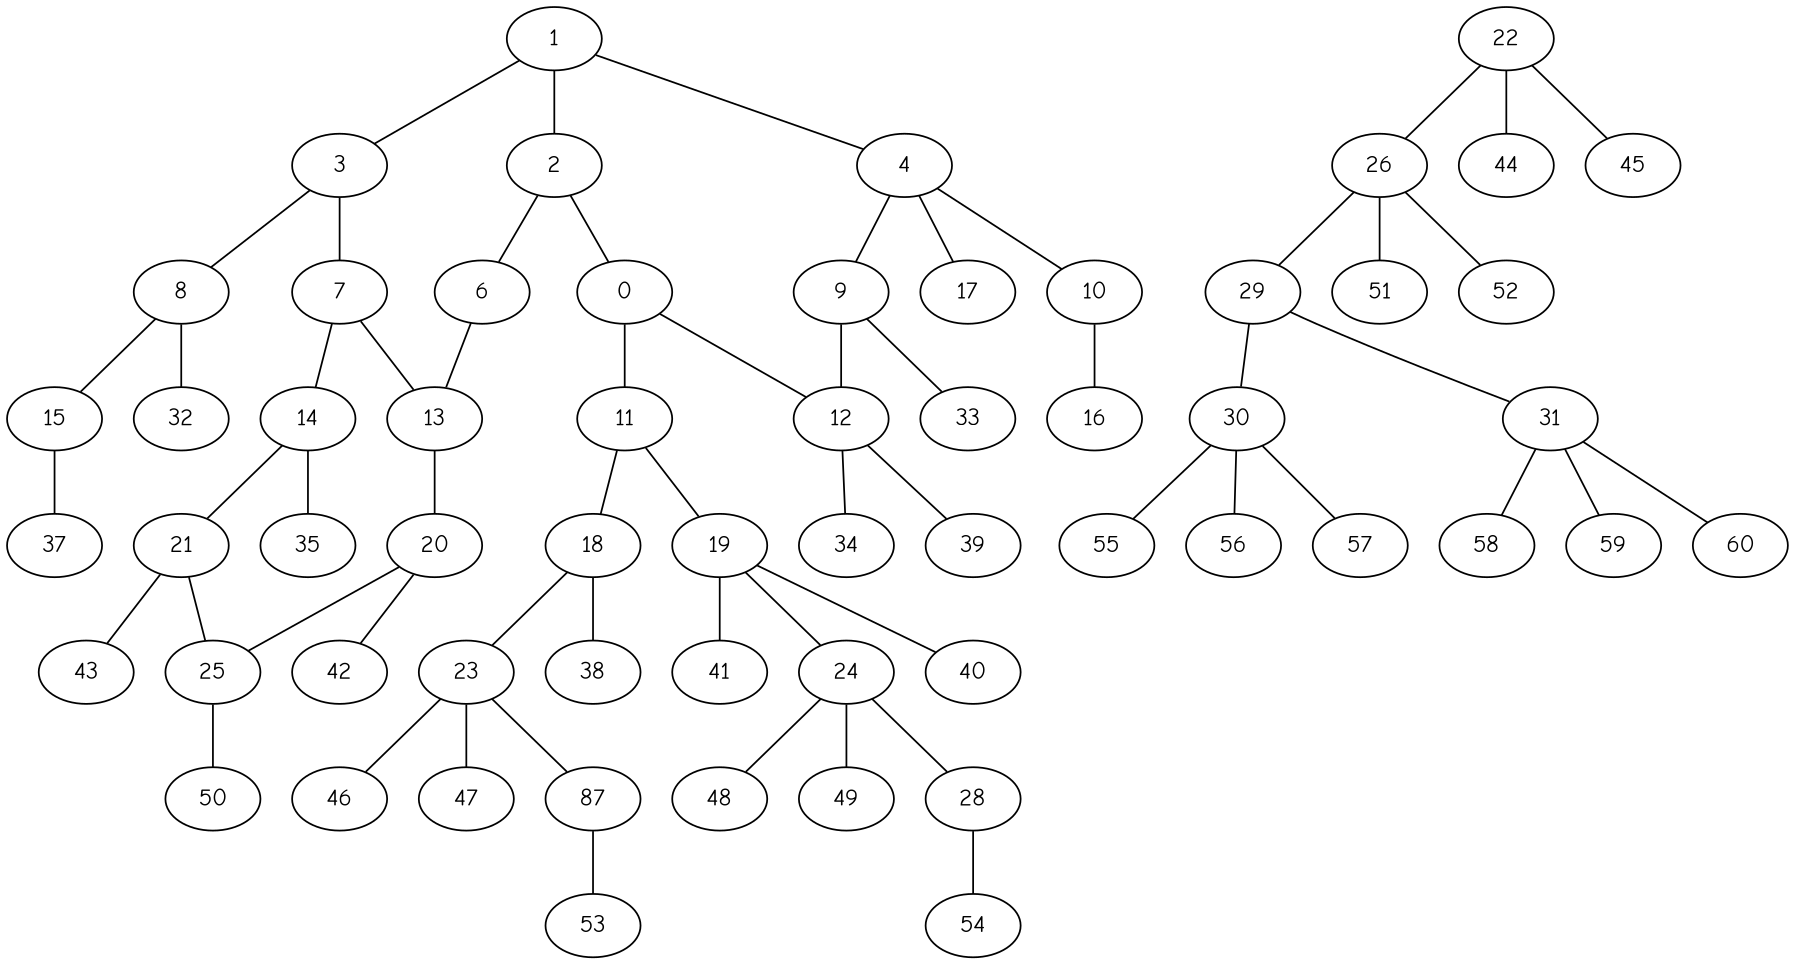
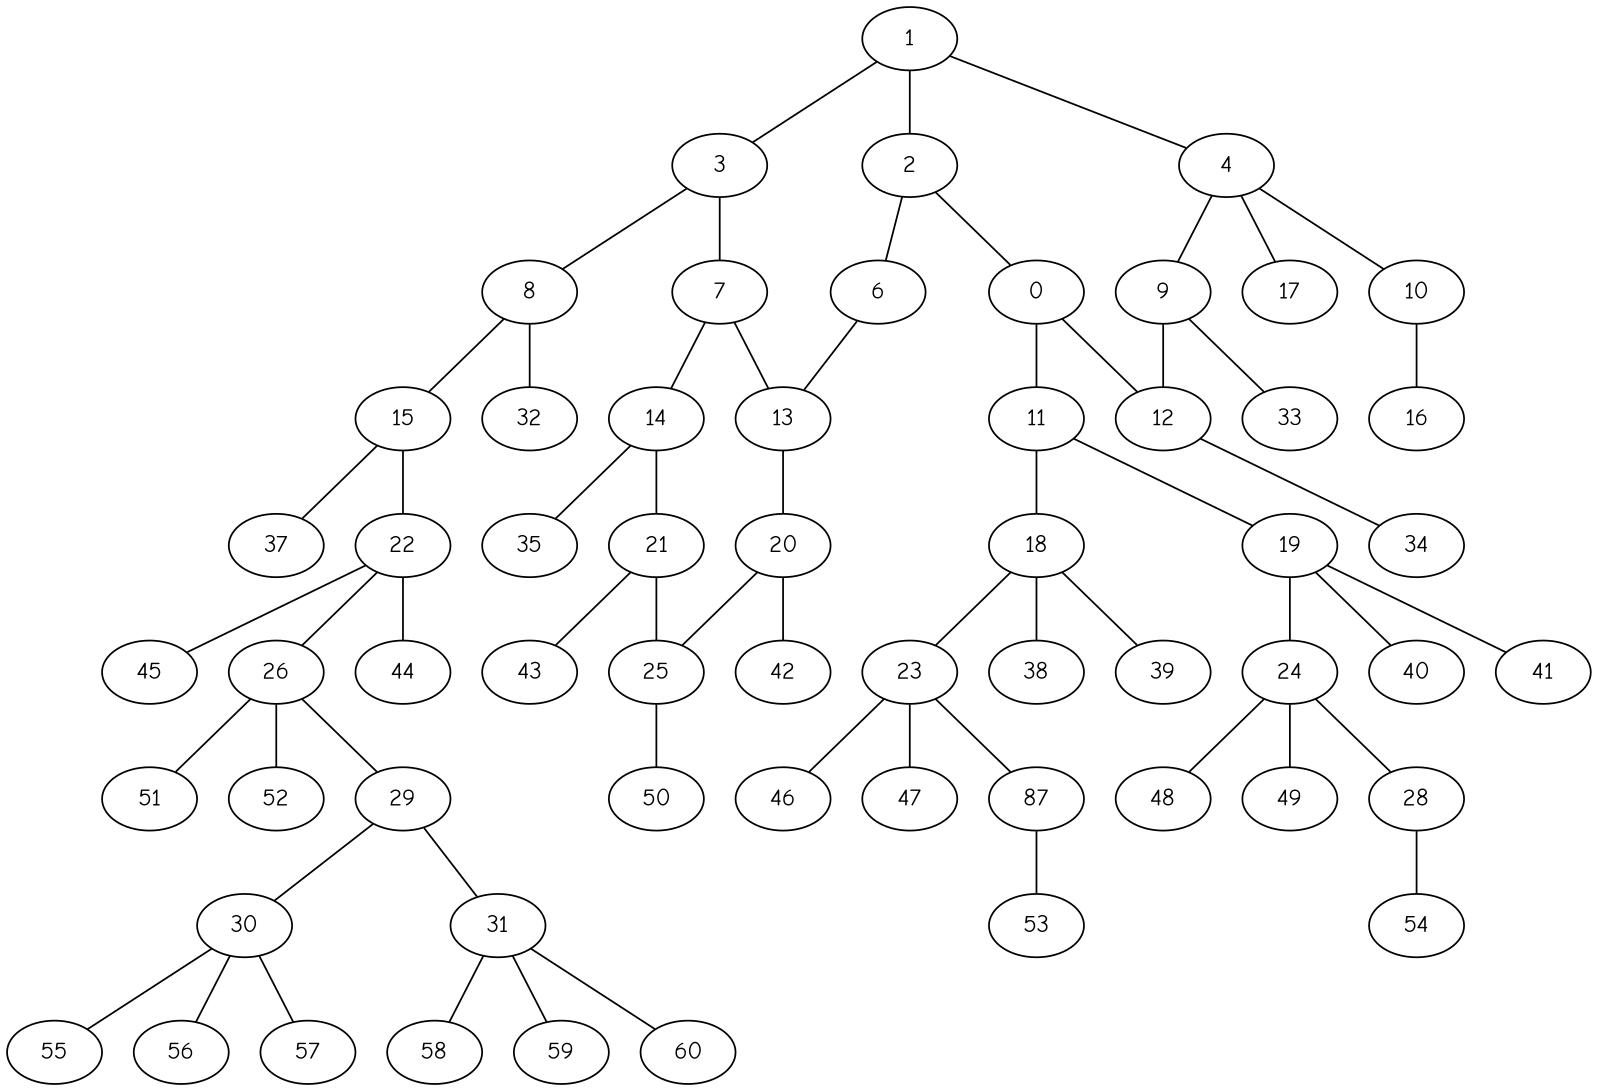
none -> (403, 482)
(907, 482) -> (1100, 609)
